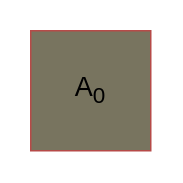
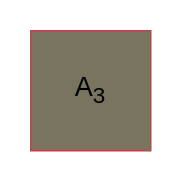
(91, 91) -> (91, 91)
